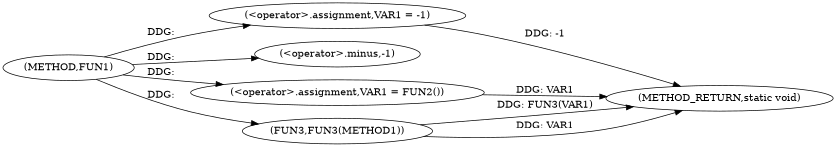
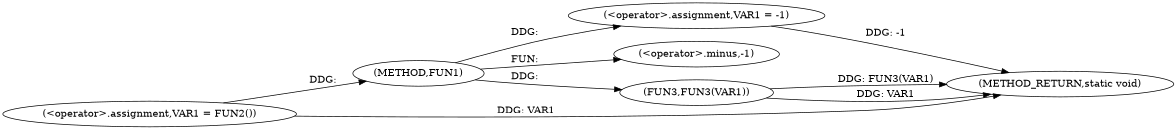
(163, 57) -> (526, 59)
(169, 80) -> (291, 93)
(337, 131) -> (697, 93)
